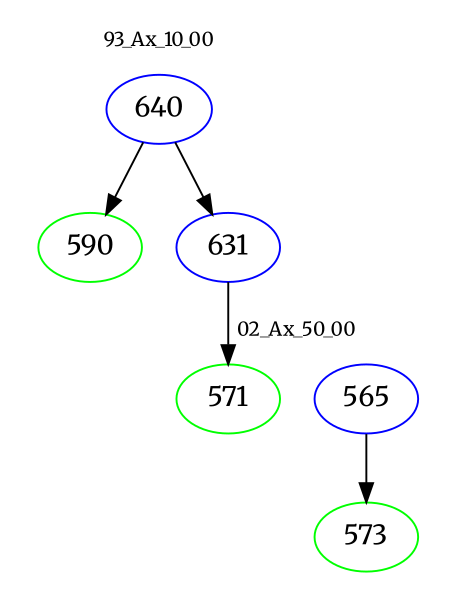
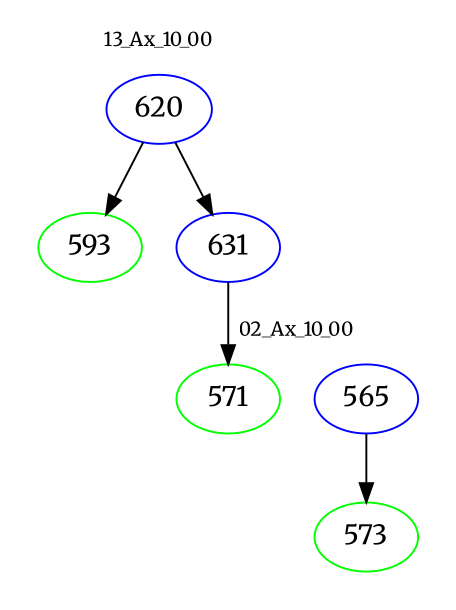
(159, 41) -> (159, 41)
(159, 109) -> (159, 109)
(90, 247) -> (90, 247)
(297, 331) -> (297, 331)
